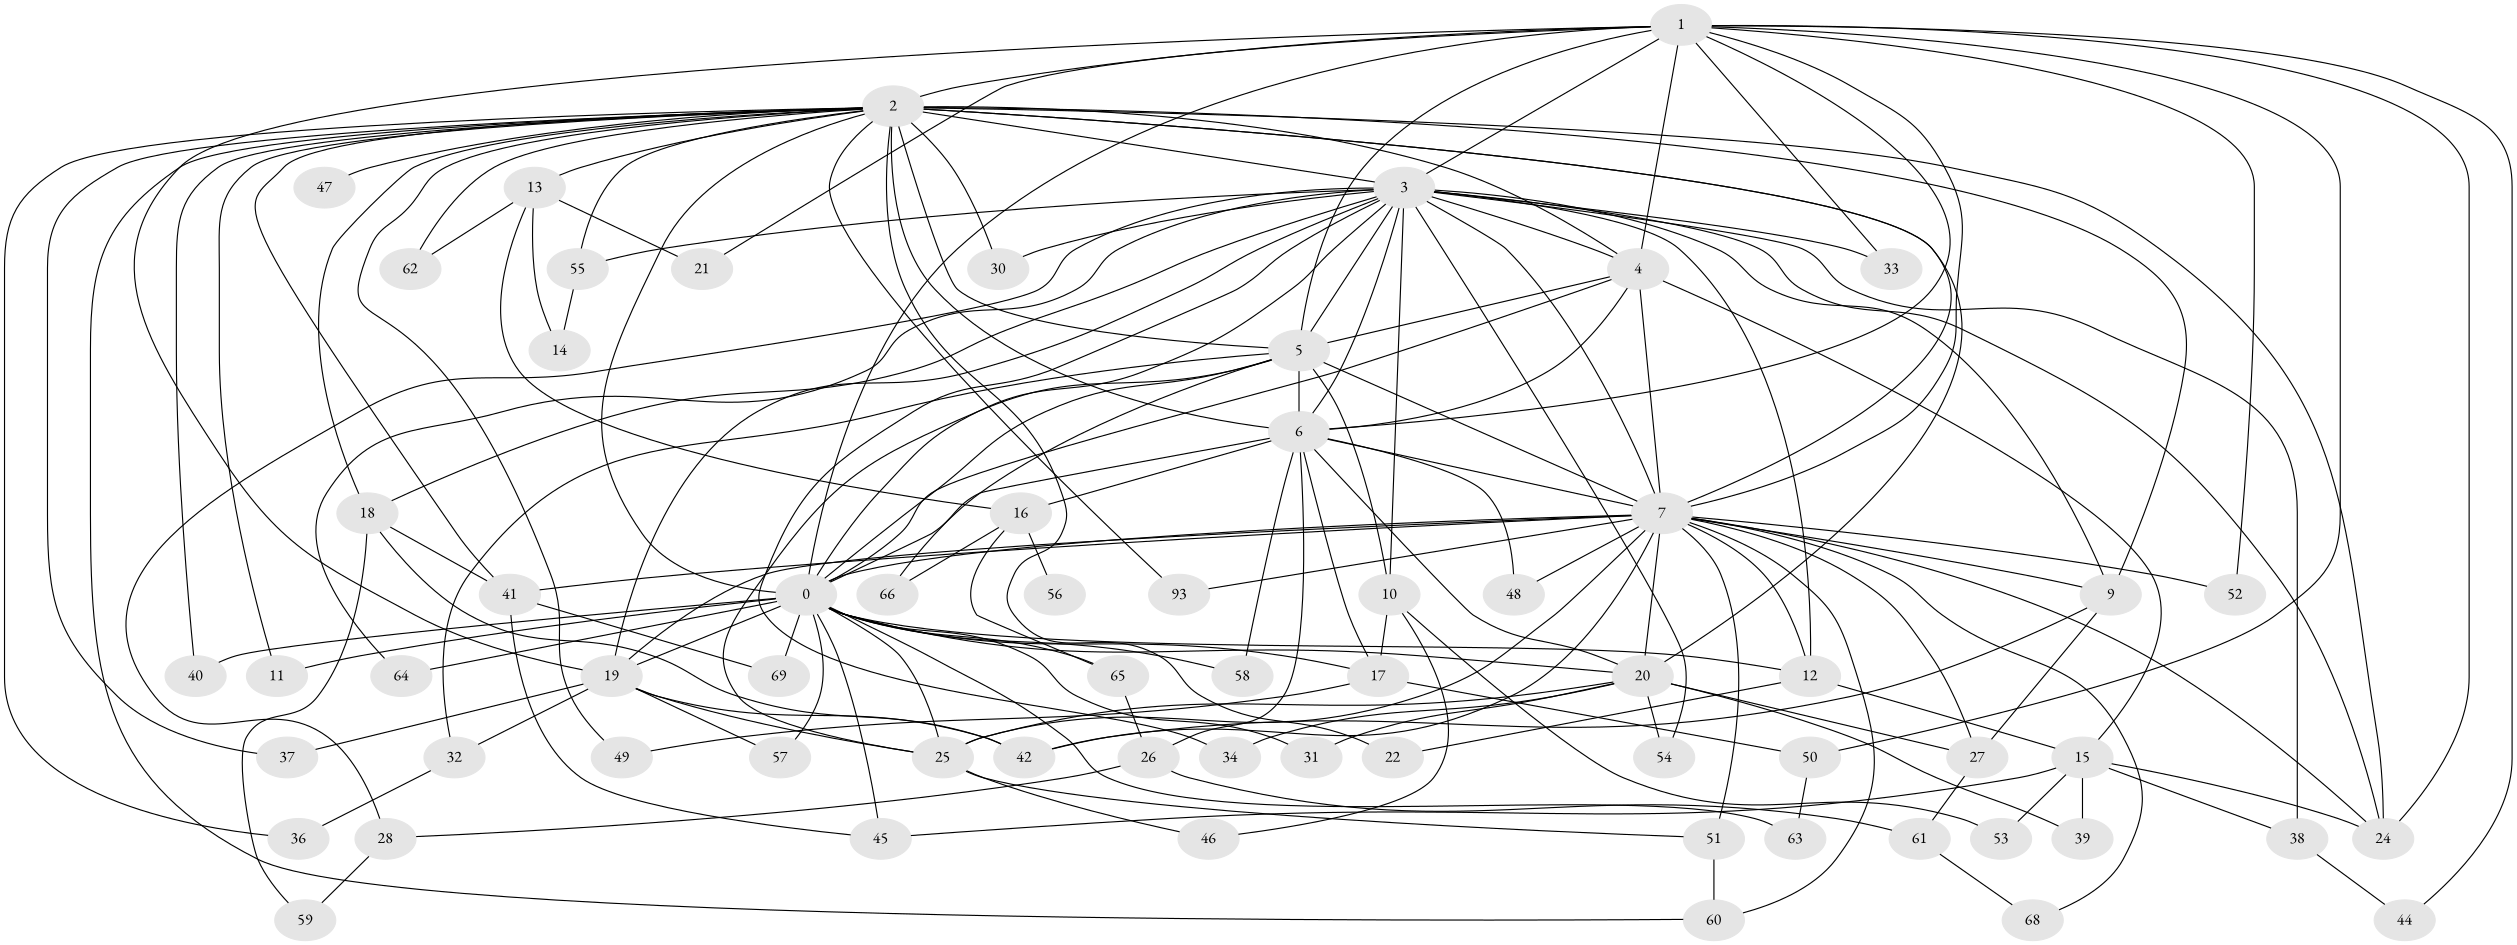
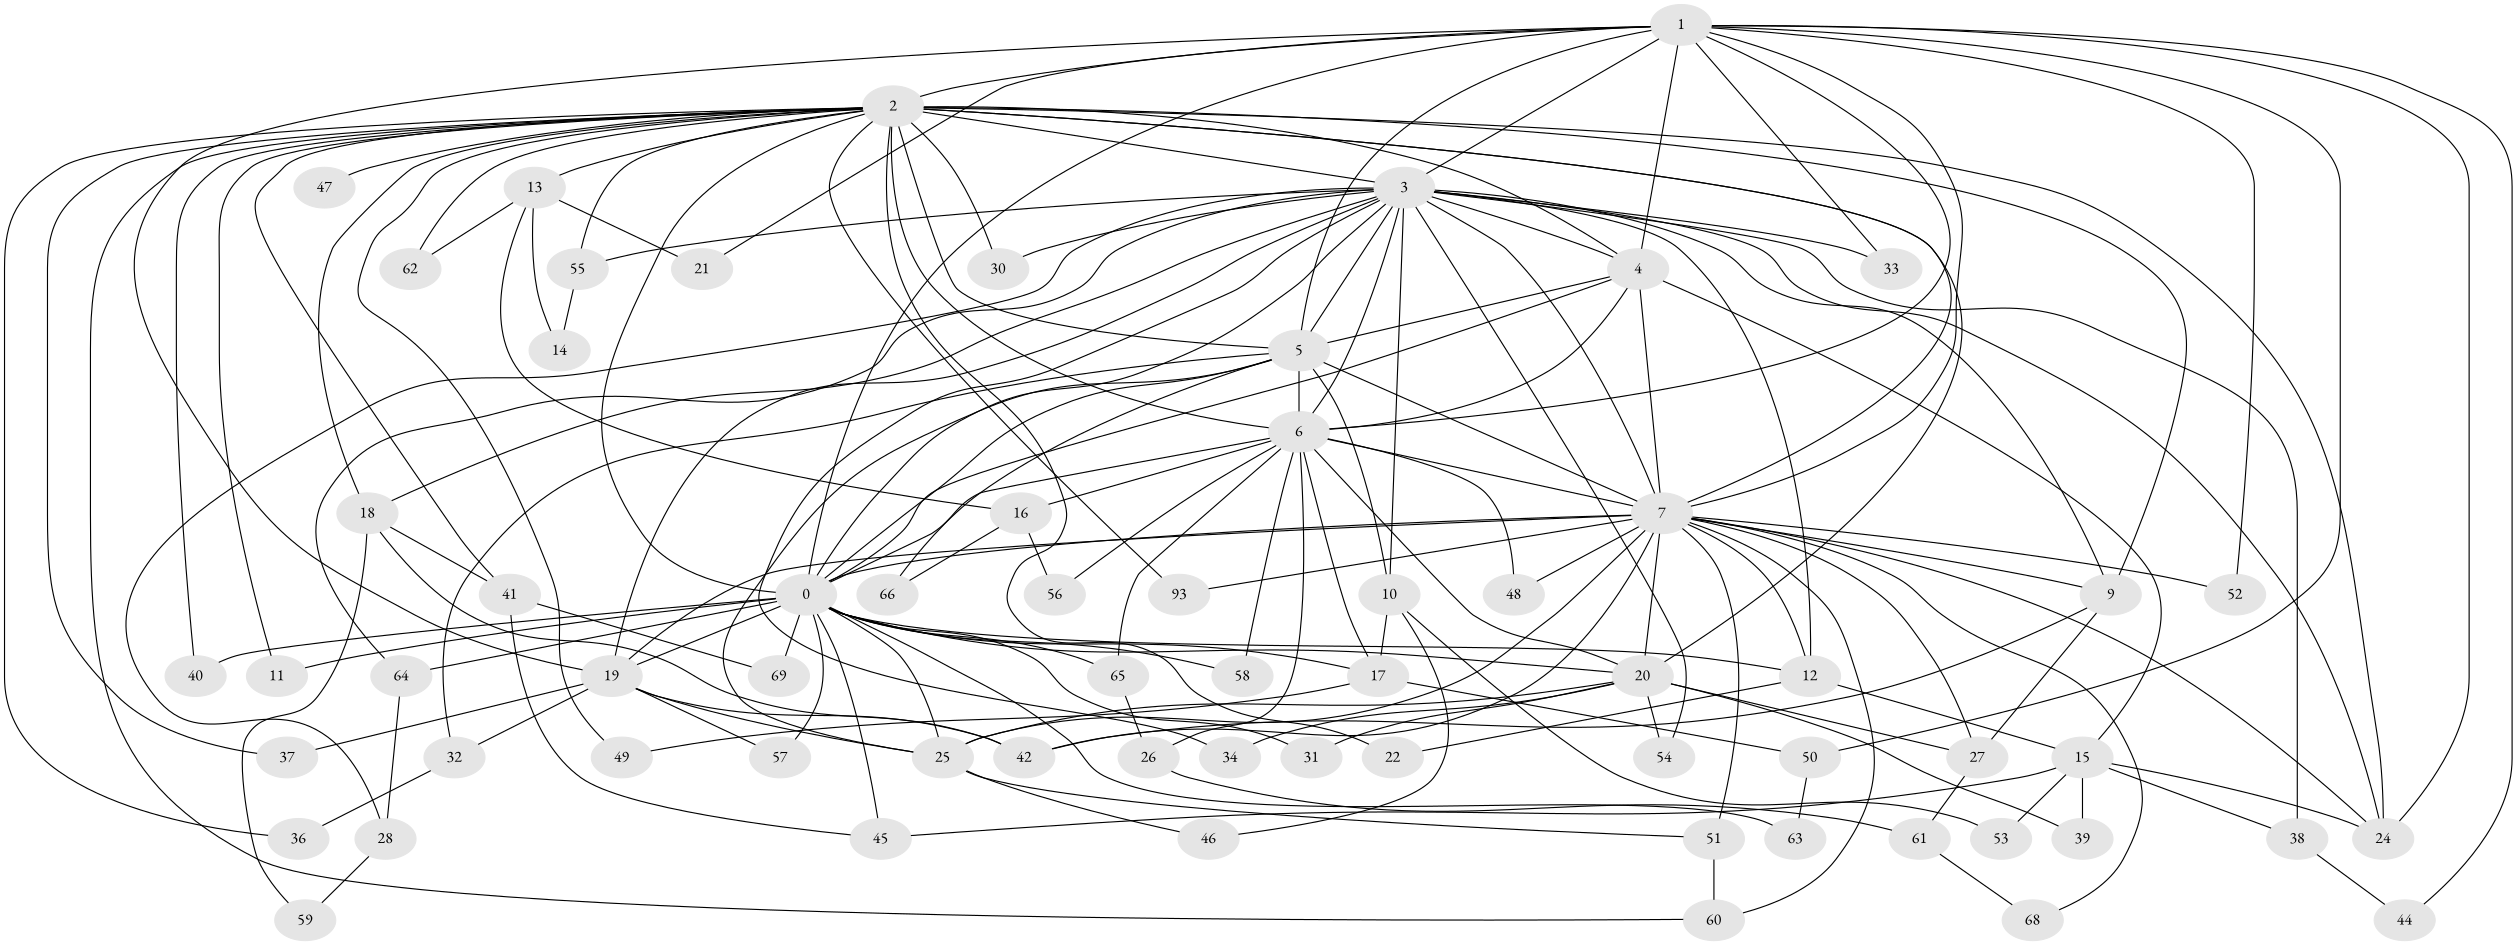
none -> (1173, 508)
(1085, 545) -> none
(991, 621) -> (1167, 548)
(770, 813) -> (393, 757)
